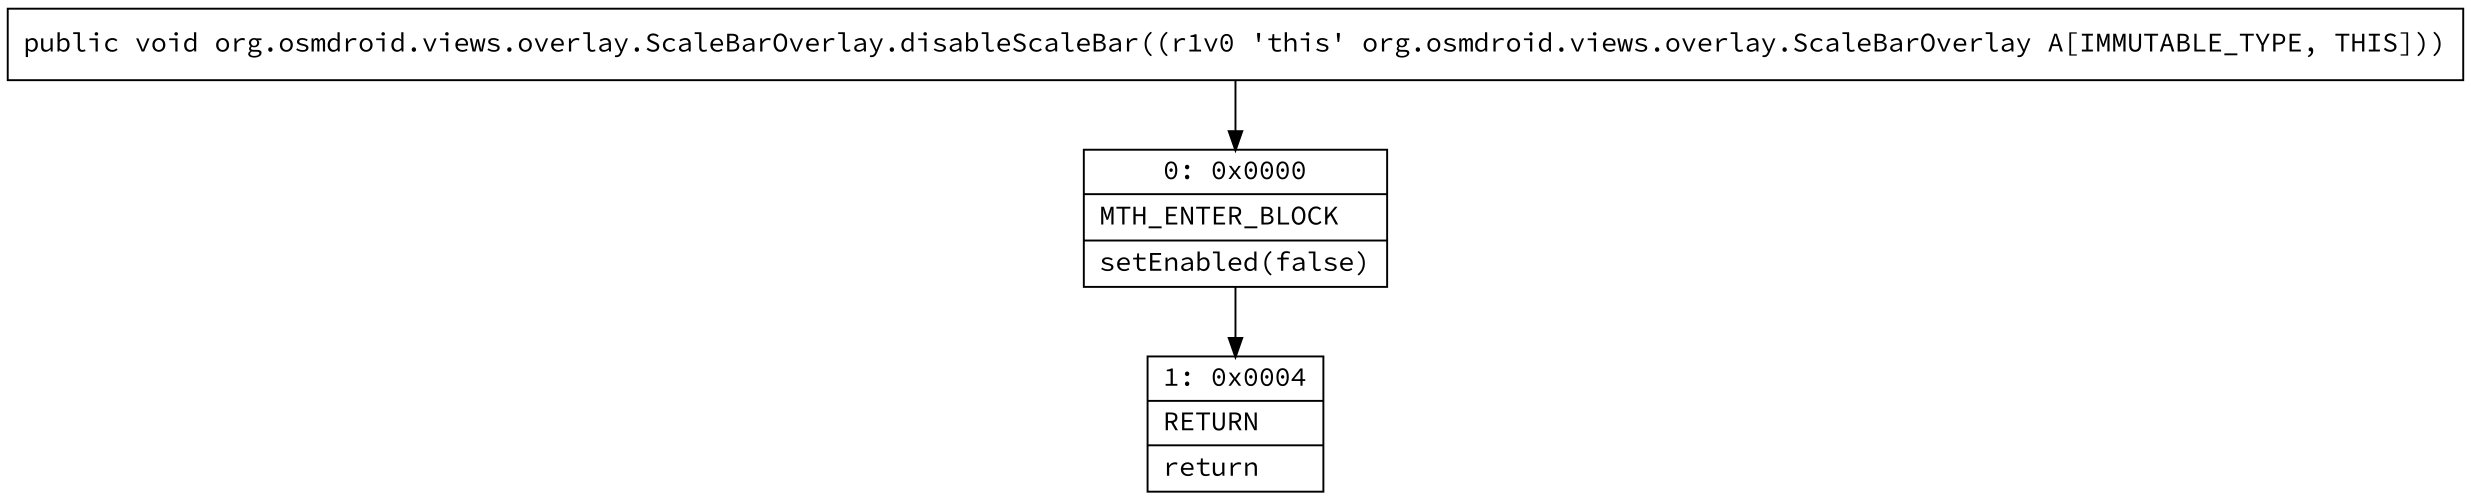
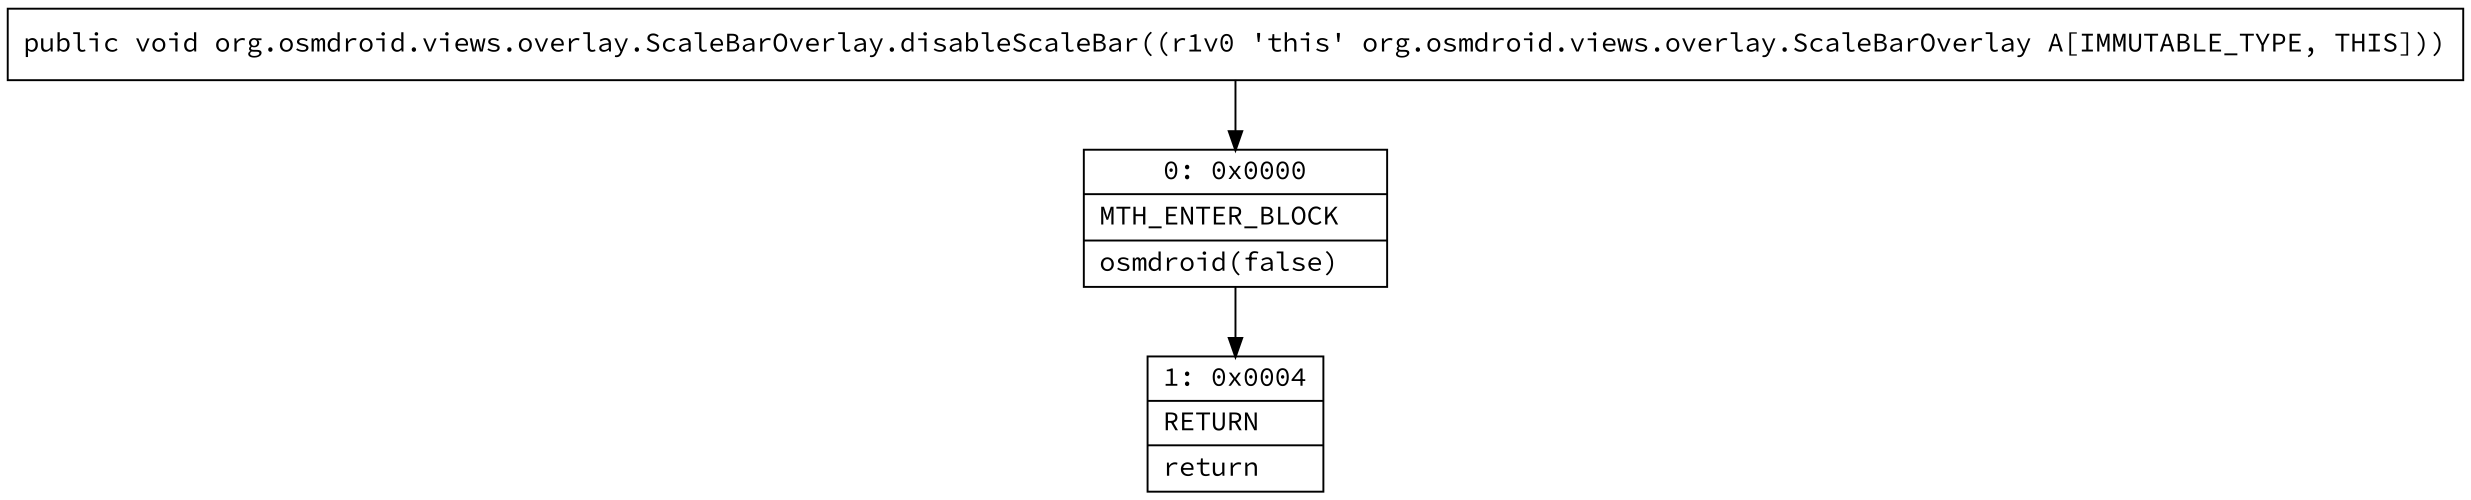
(1235, 263) -> (1219, 263)
